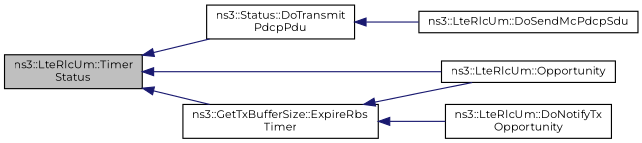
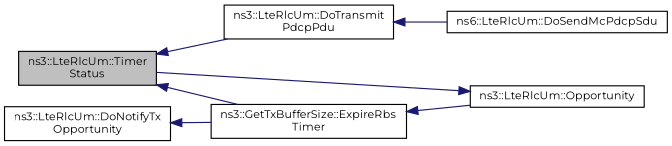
(281, 22) -> (309, 22)
(528, 22) -> (557, 22)
(298, 72) -> (308, 82)
(418, 121) -> (196, 123)
